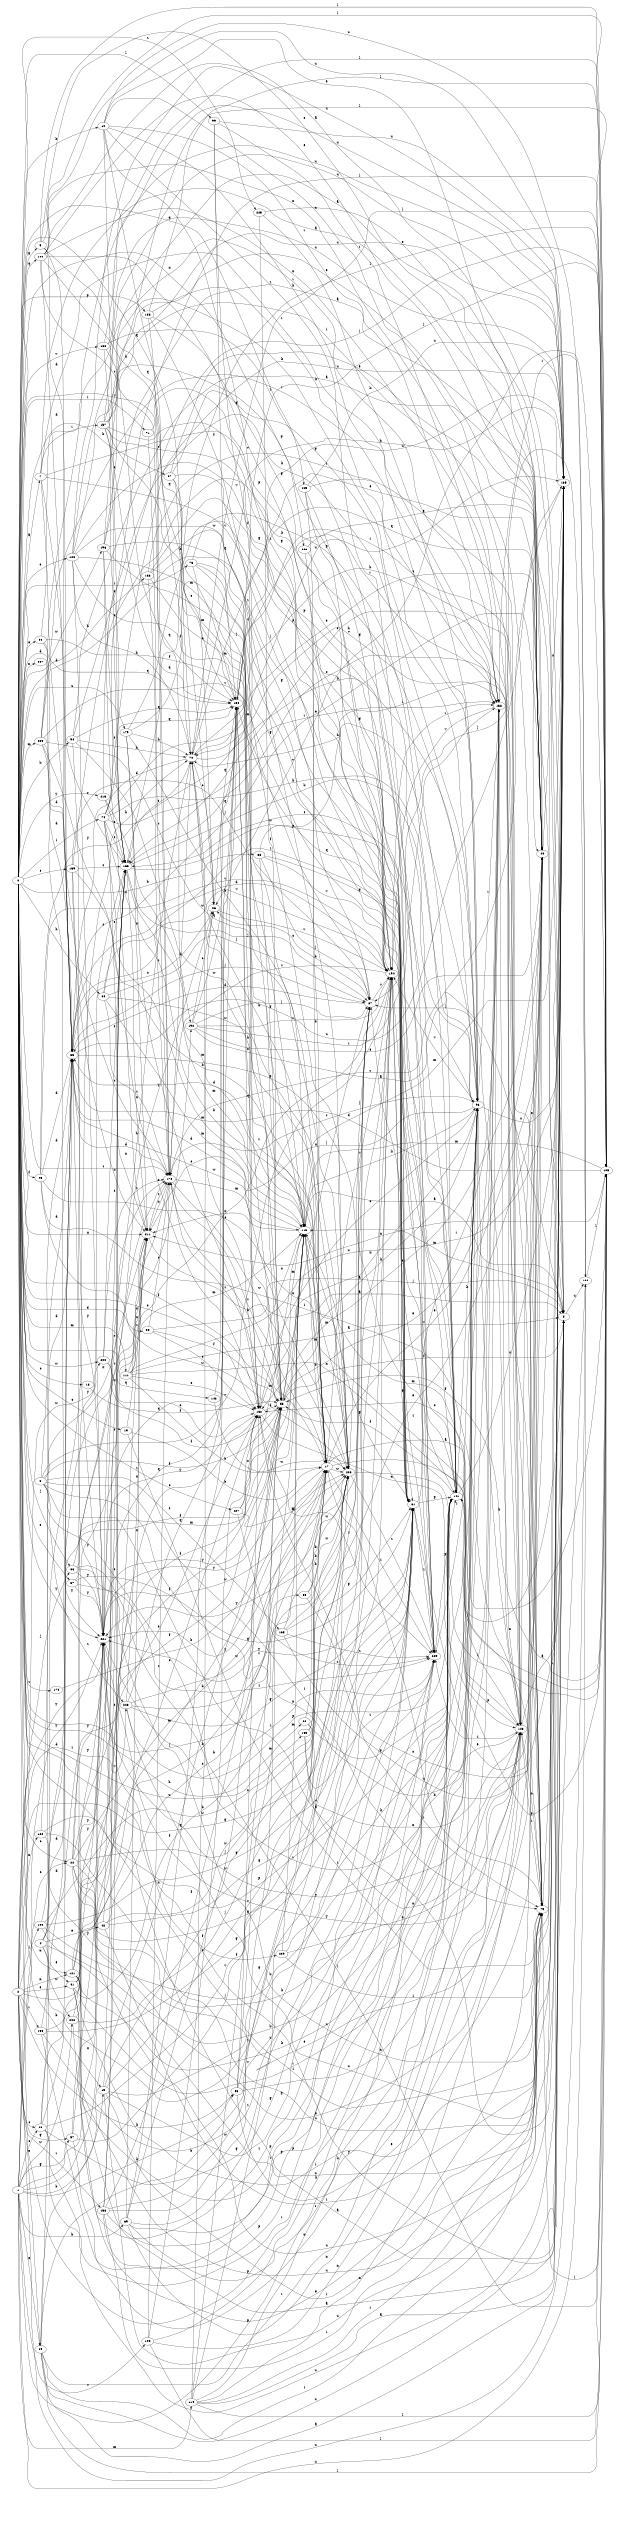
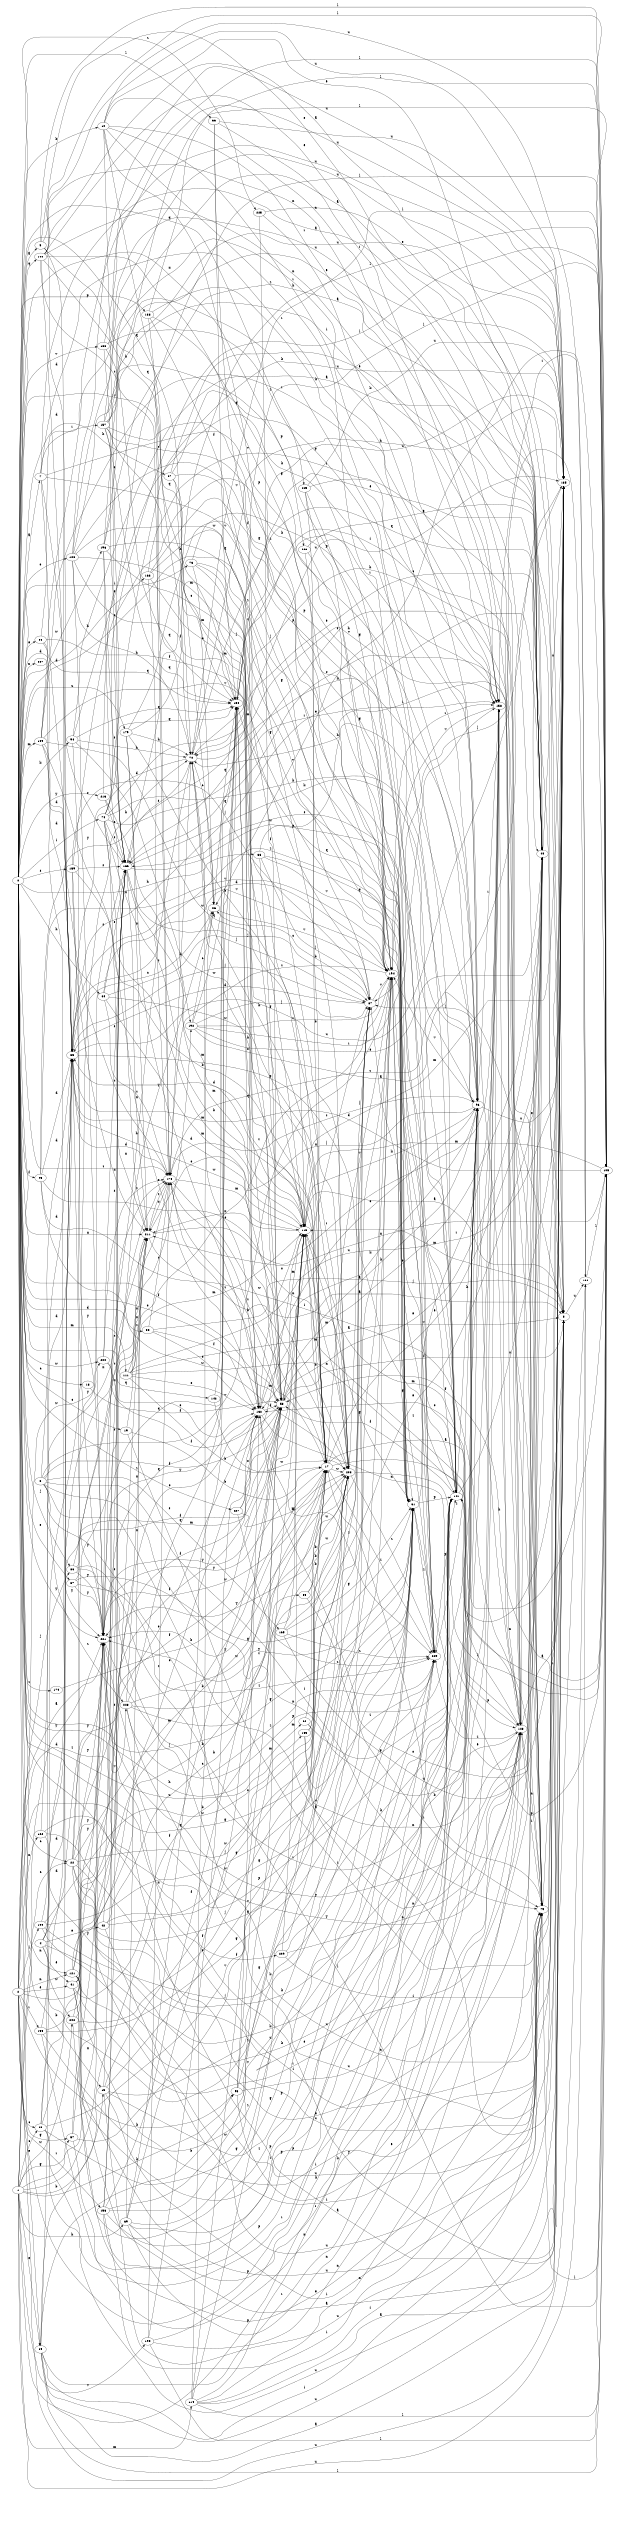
(148, 433) -> none
(41, 741) -> (41, 741)
none -> (486, 1091)
(56, 1704) -> (56, 1704)
